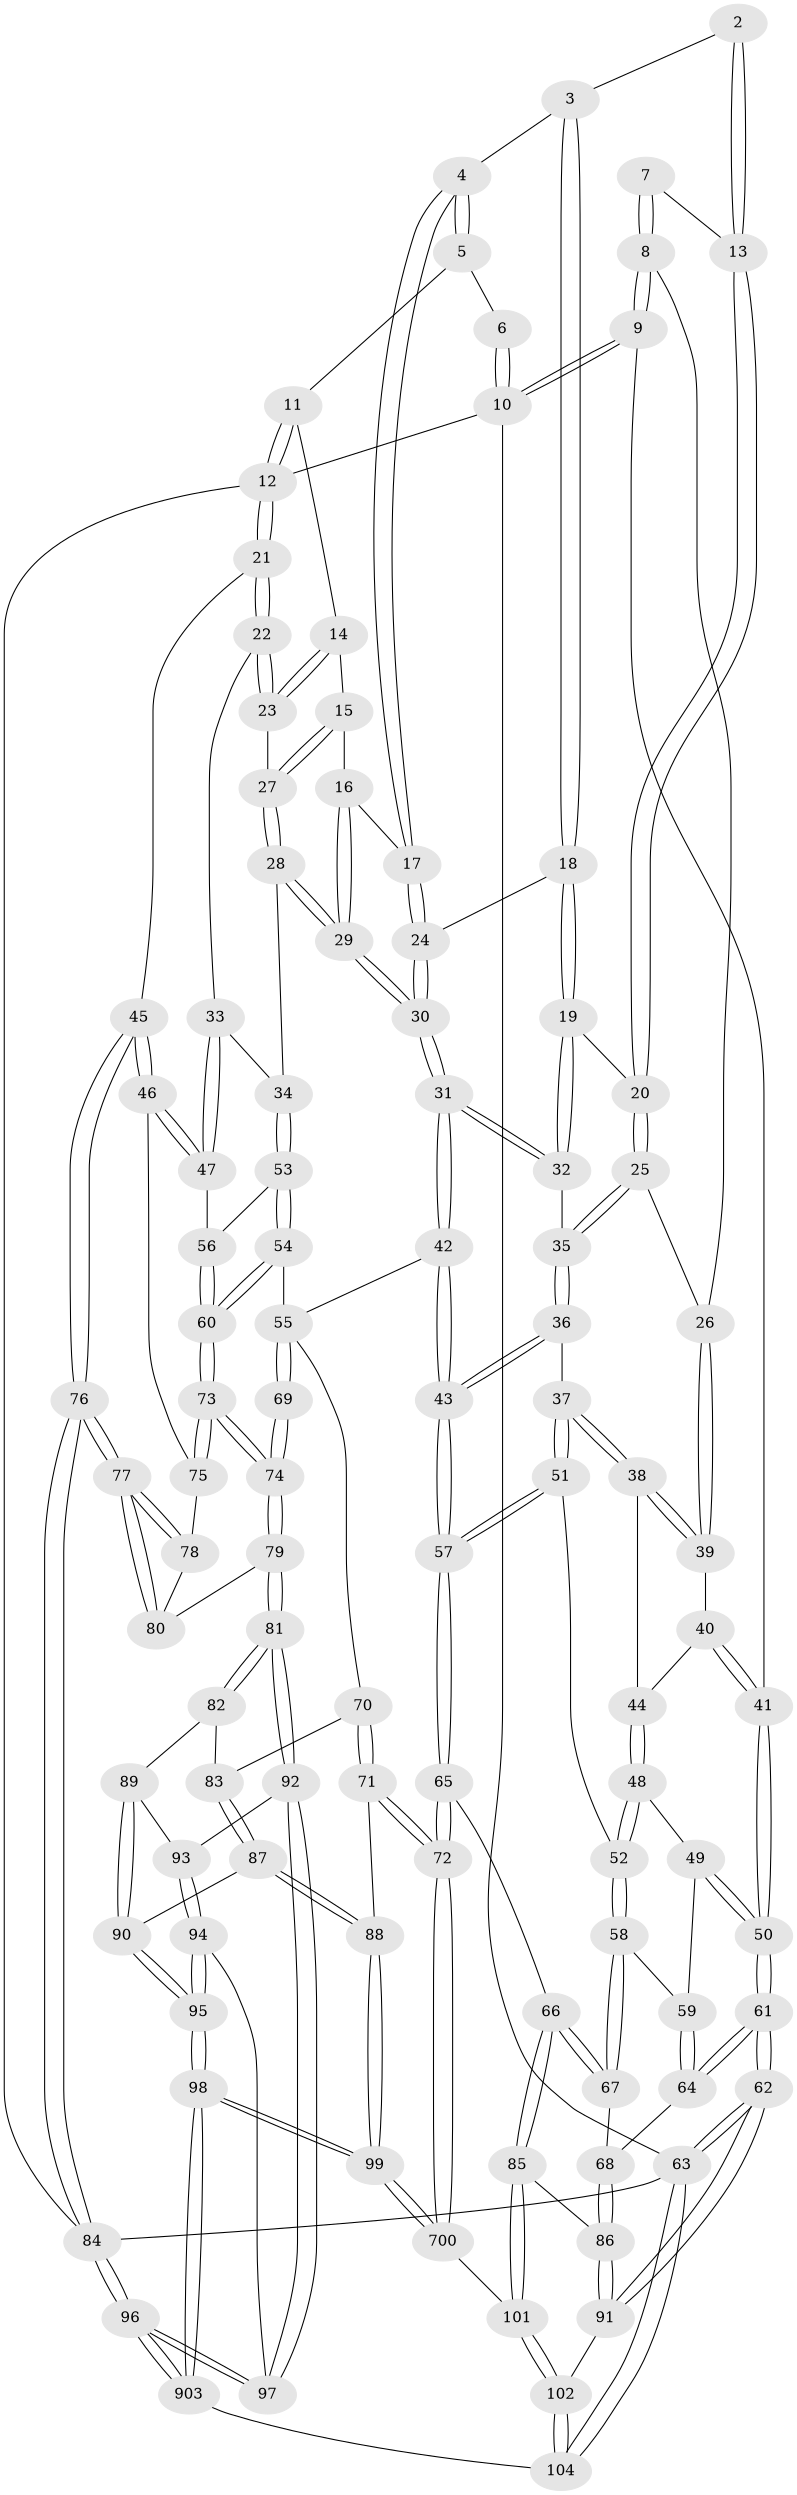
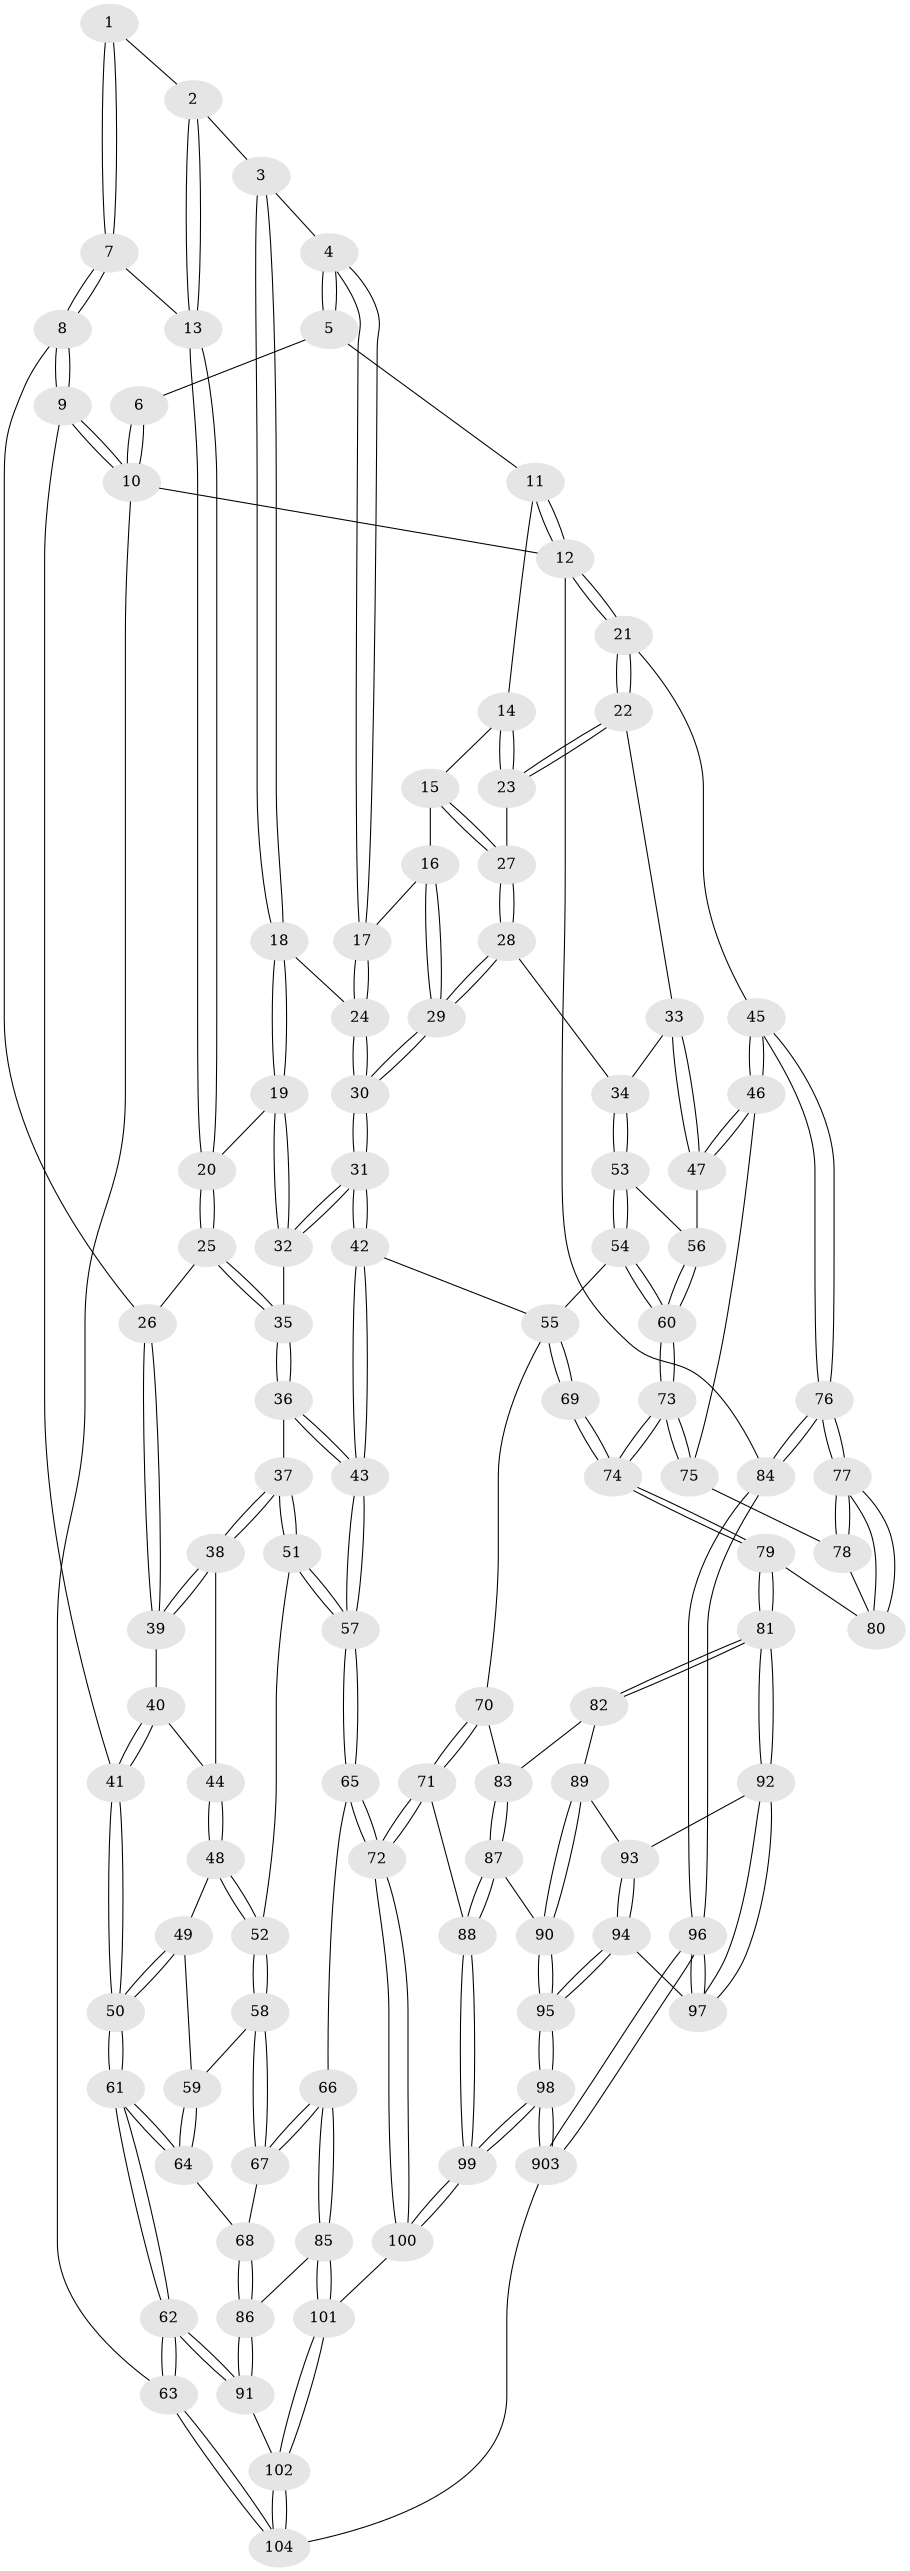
none -> (109, 23)
(392, 2219) -> none
(443, 2242) -> (403, 2242)
